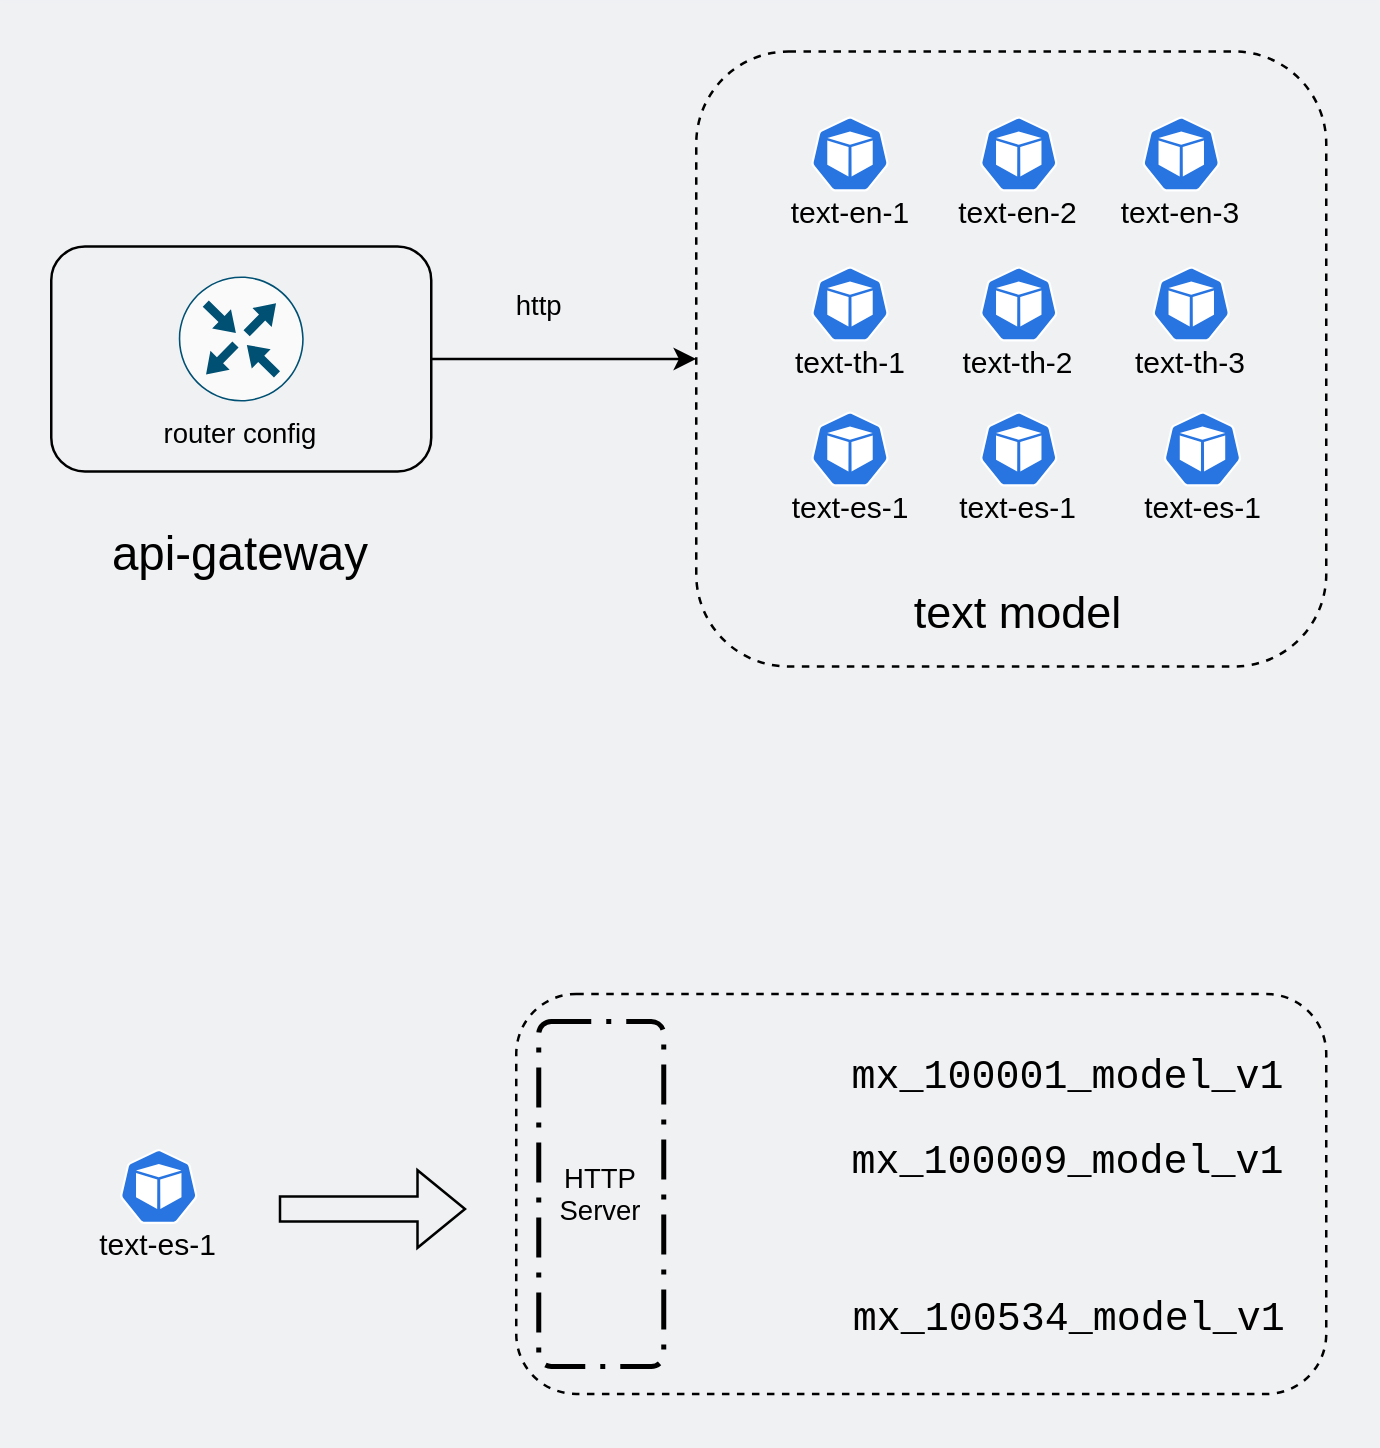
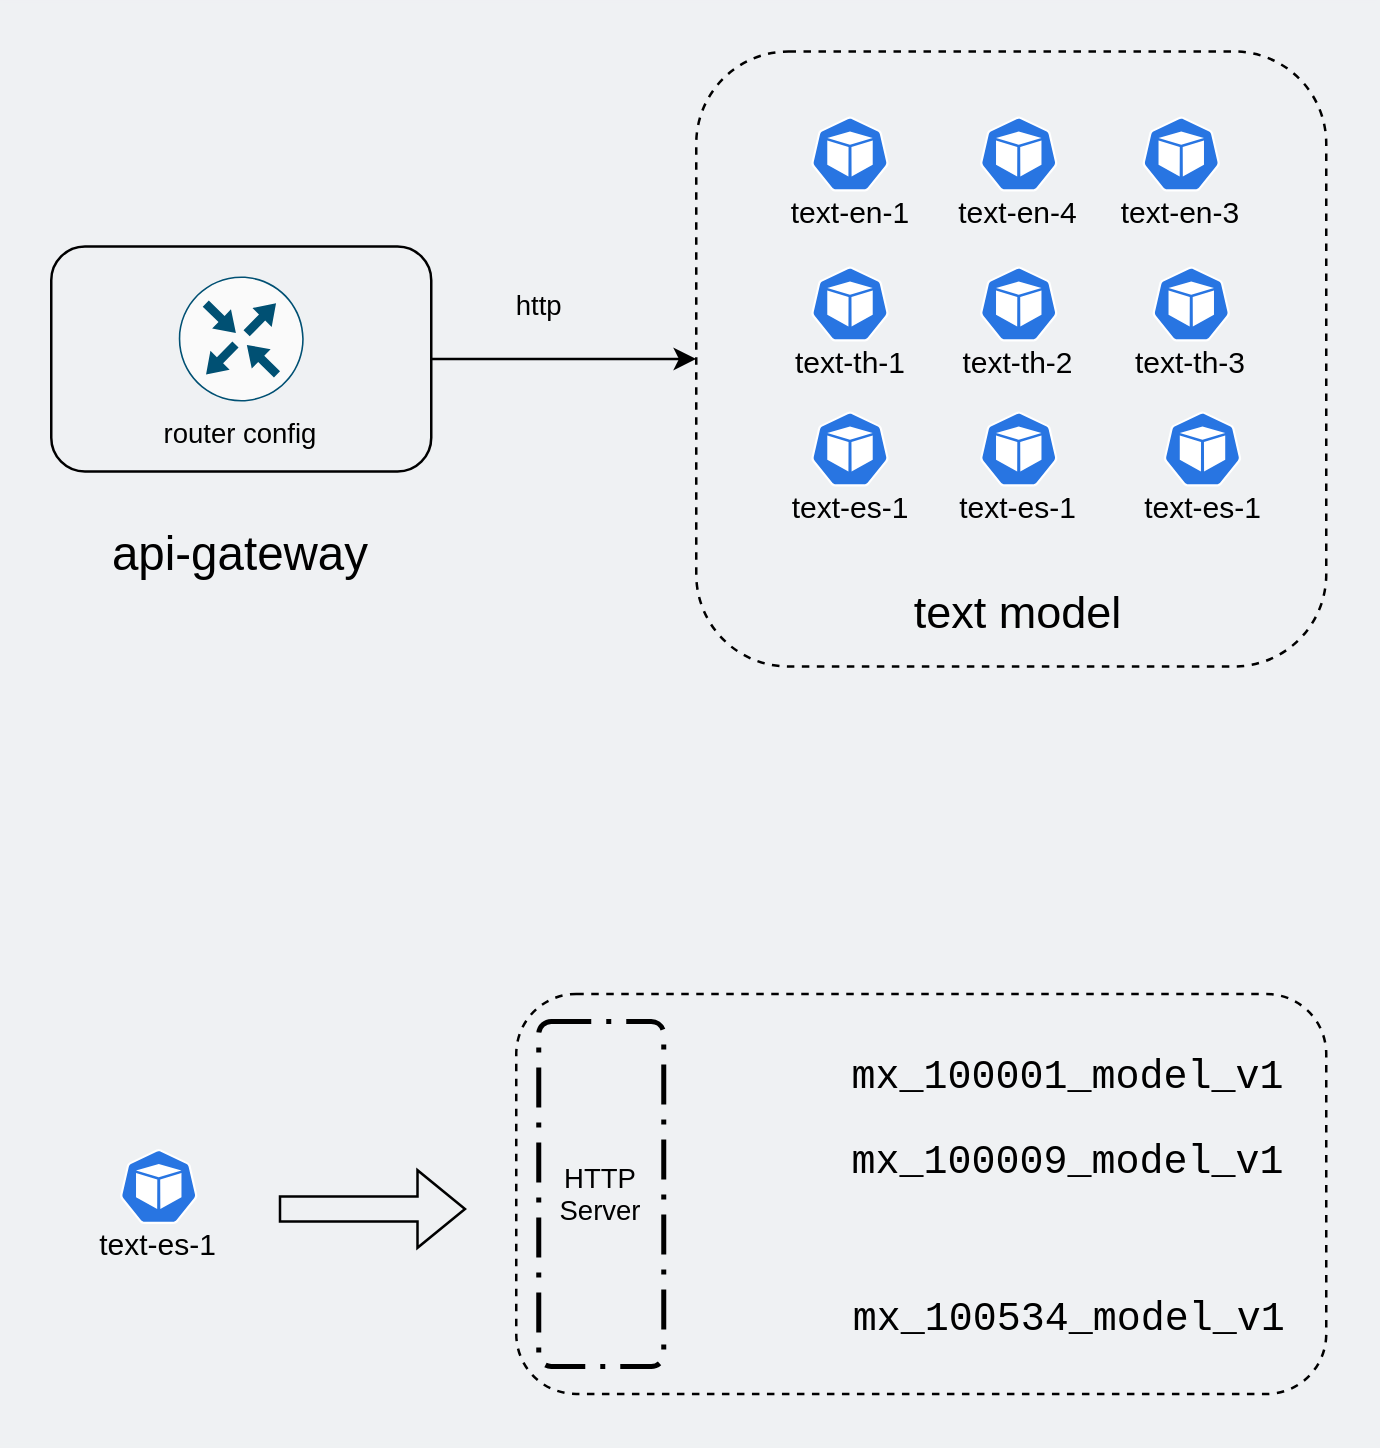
(1019, 214) -> (1019, 214)
